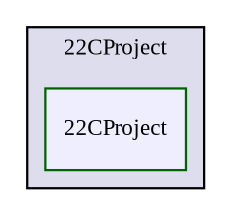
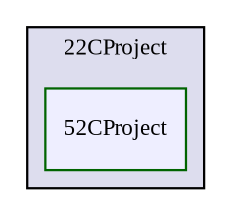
(116, 129) -> (116, 129)
